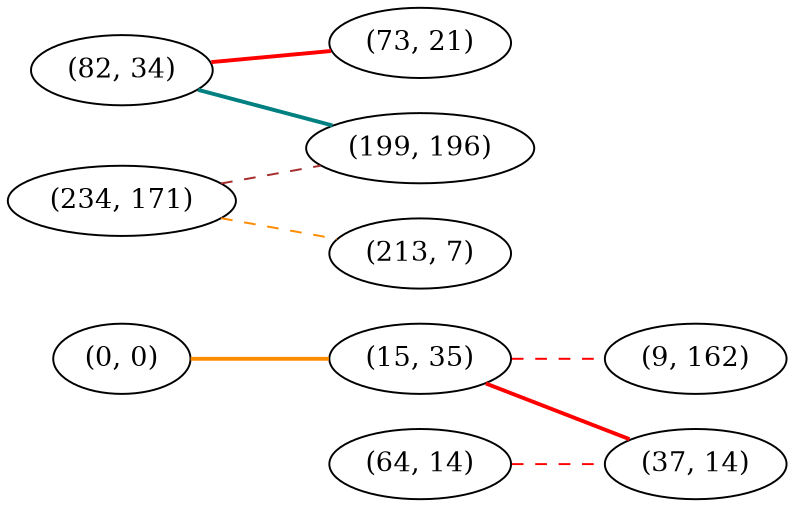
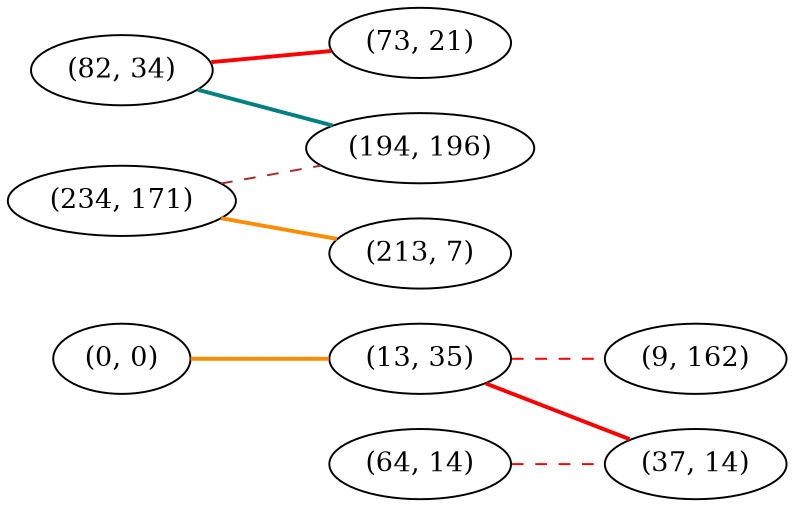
(420, 148) -> (420, 148)
(279, 229) -> (279, 229)
(420, 359) -> (420, 359)
